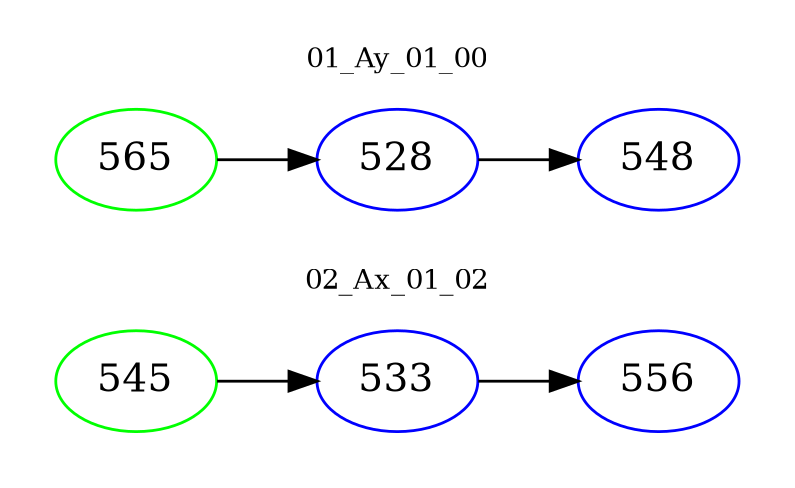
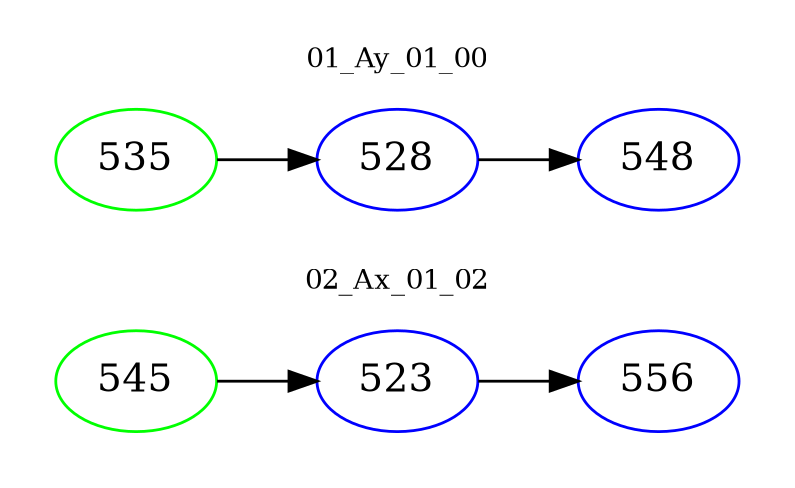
(136, 160) -> (136, 160)
(397, 381) -> (397, 381)
